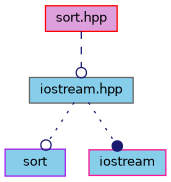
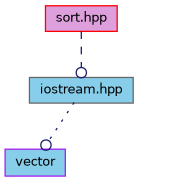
(35, 163) -> (35, 163)
(127, 163) -> none
